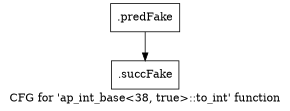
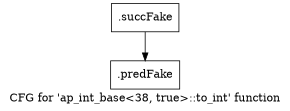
(145, 42) -> (145, 42)
